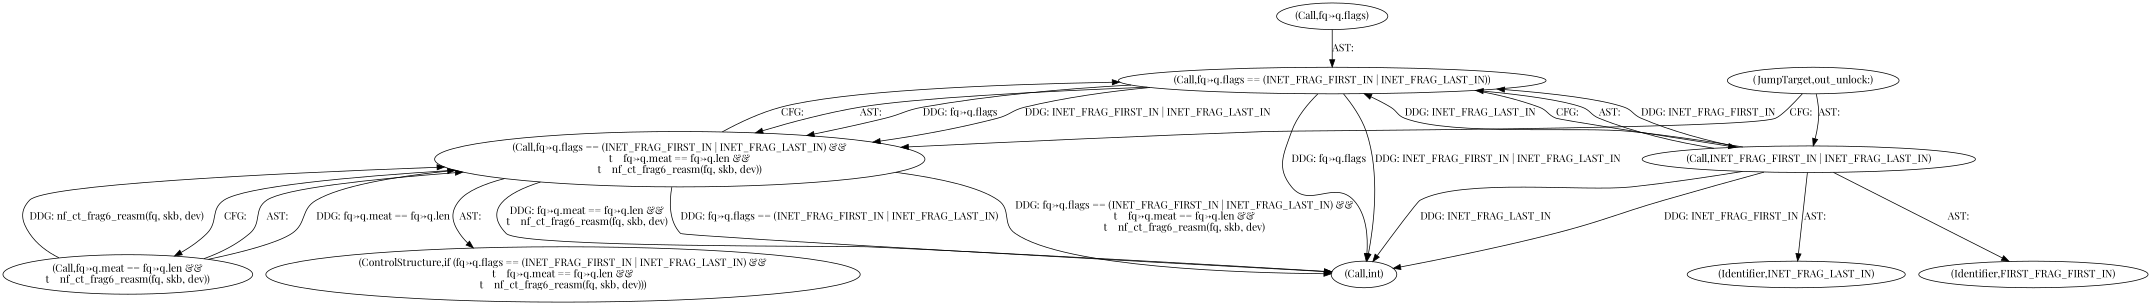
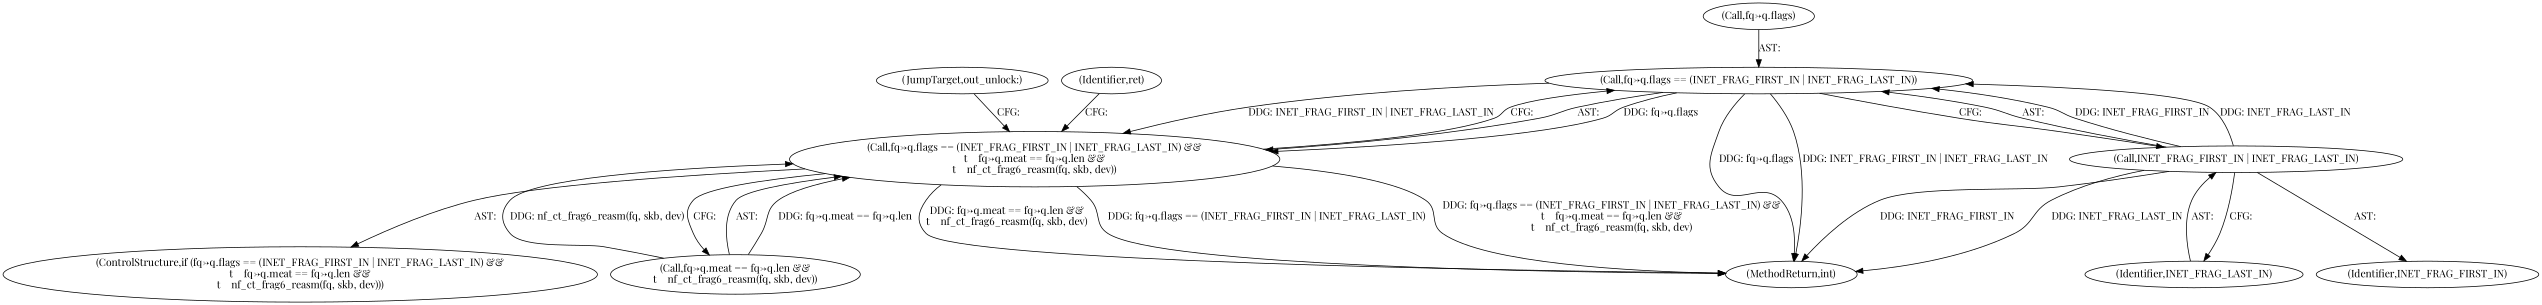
none -> (1112, 81)
(1819, 116) -> (2187, 216)
(1817, 217) -> (2242, 217)
(1364, 274) -> (1791, 274)
(2033, 274) -> (2427, 274)
